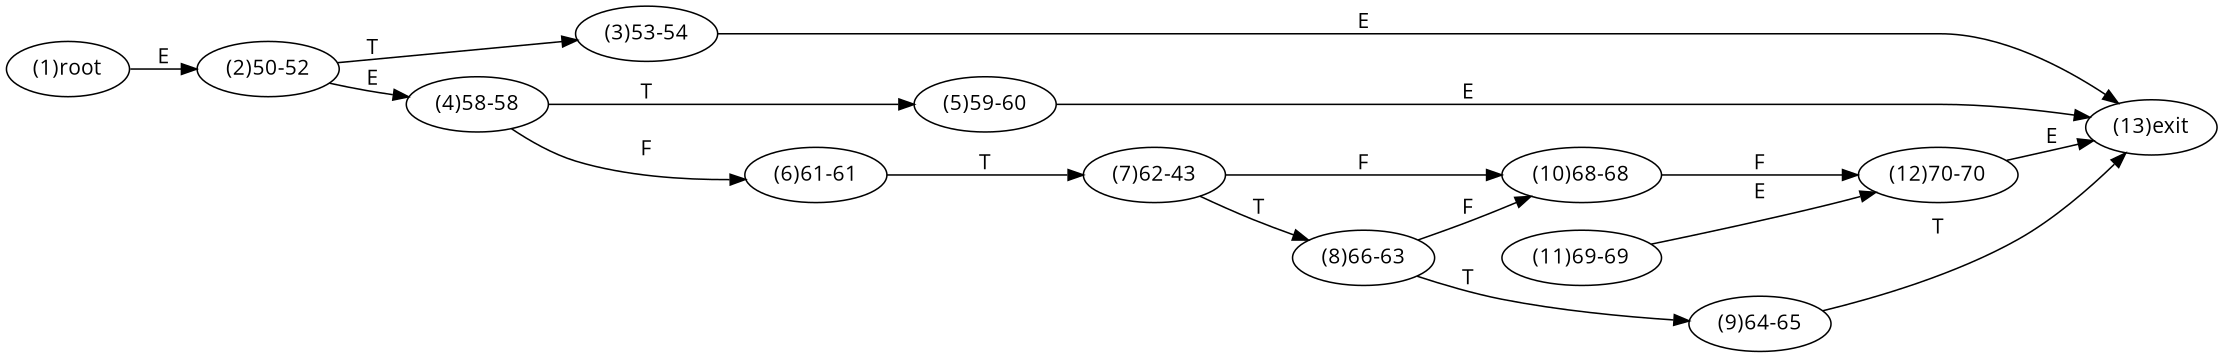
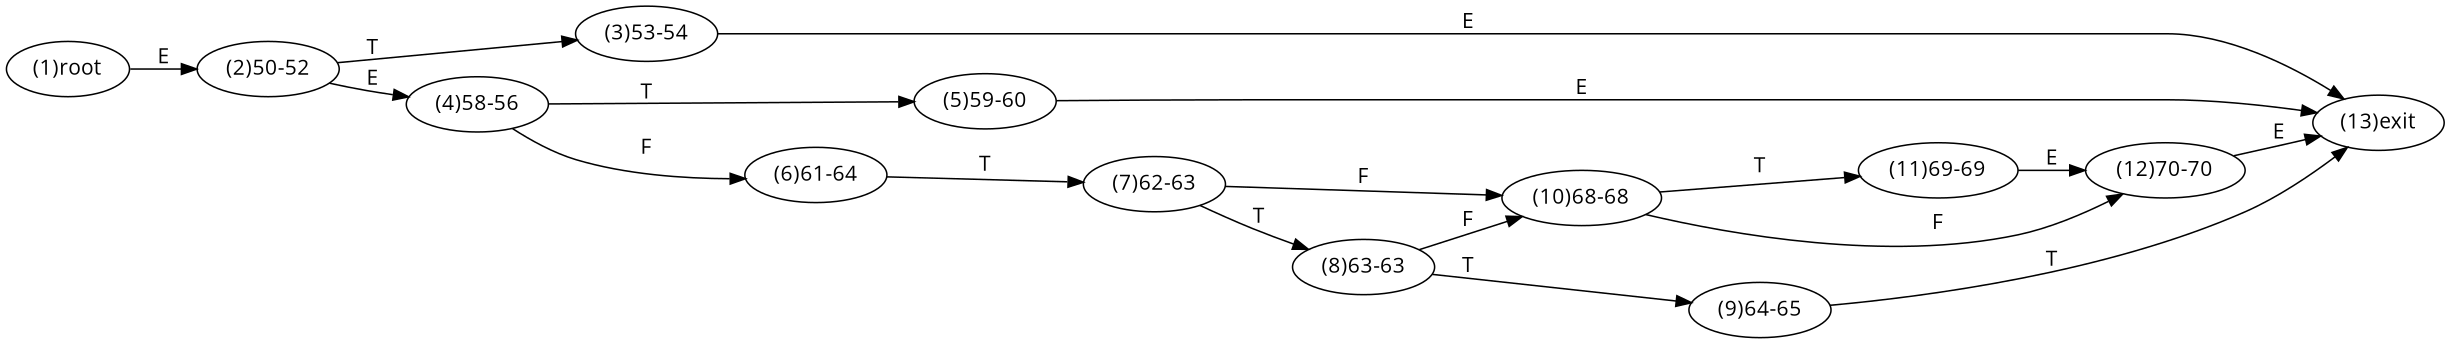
(477, 104) -> (477, 104)
(816, 175) -> (816, 175)
(1154, 175) -> (1154, 184)
none -> (1752, 185)
(1364, 258) -> (1364, 267)
